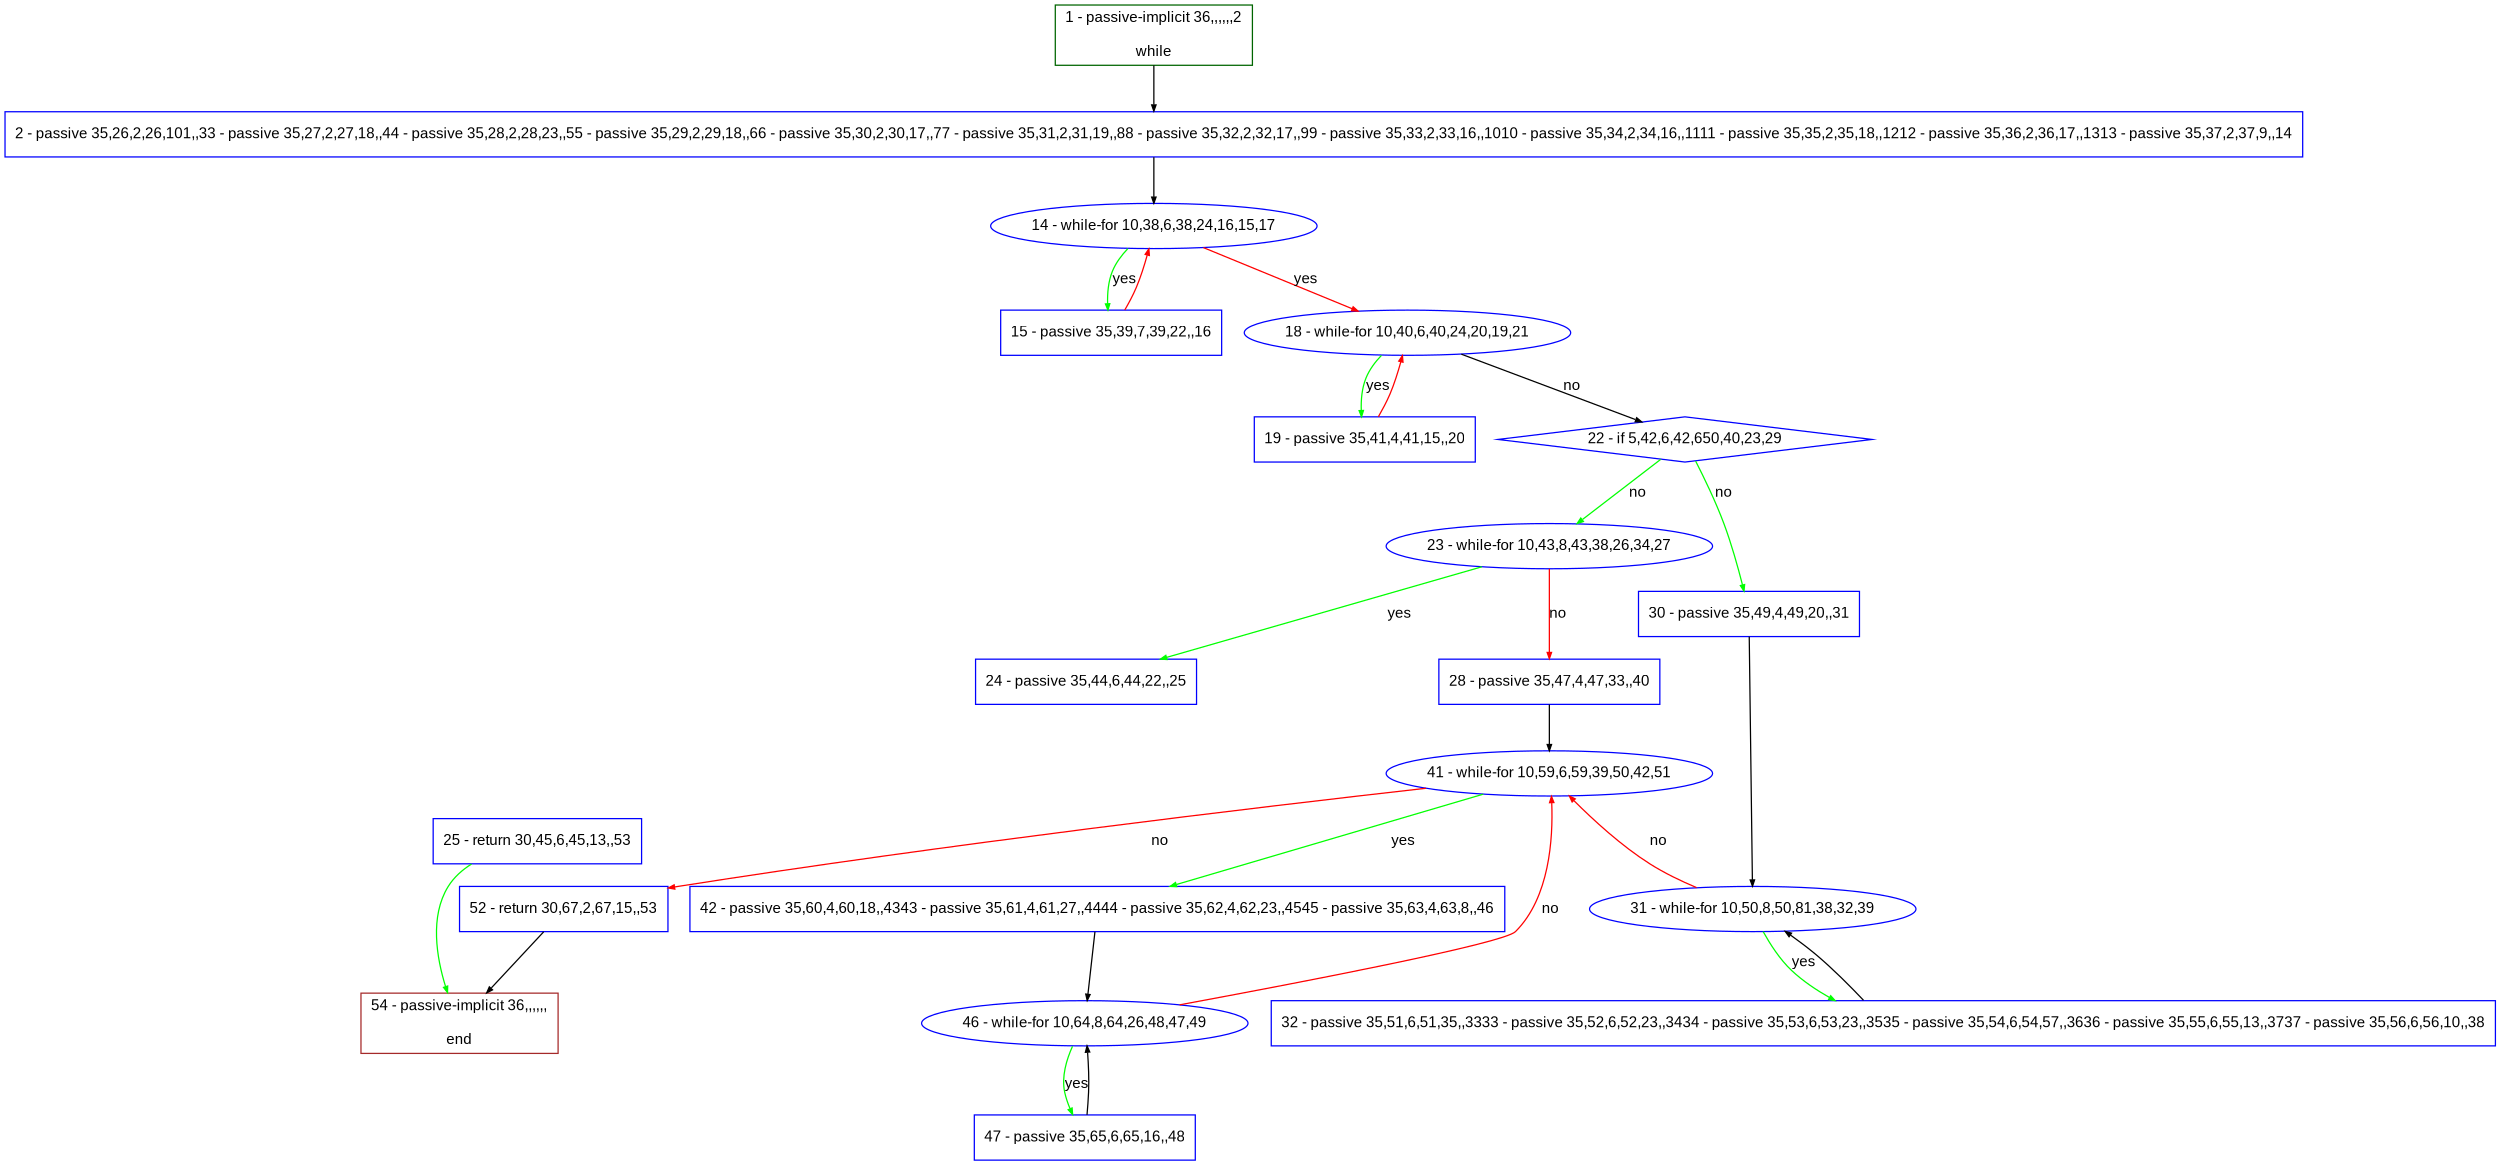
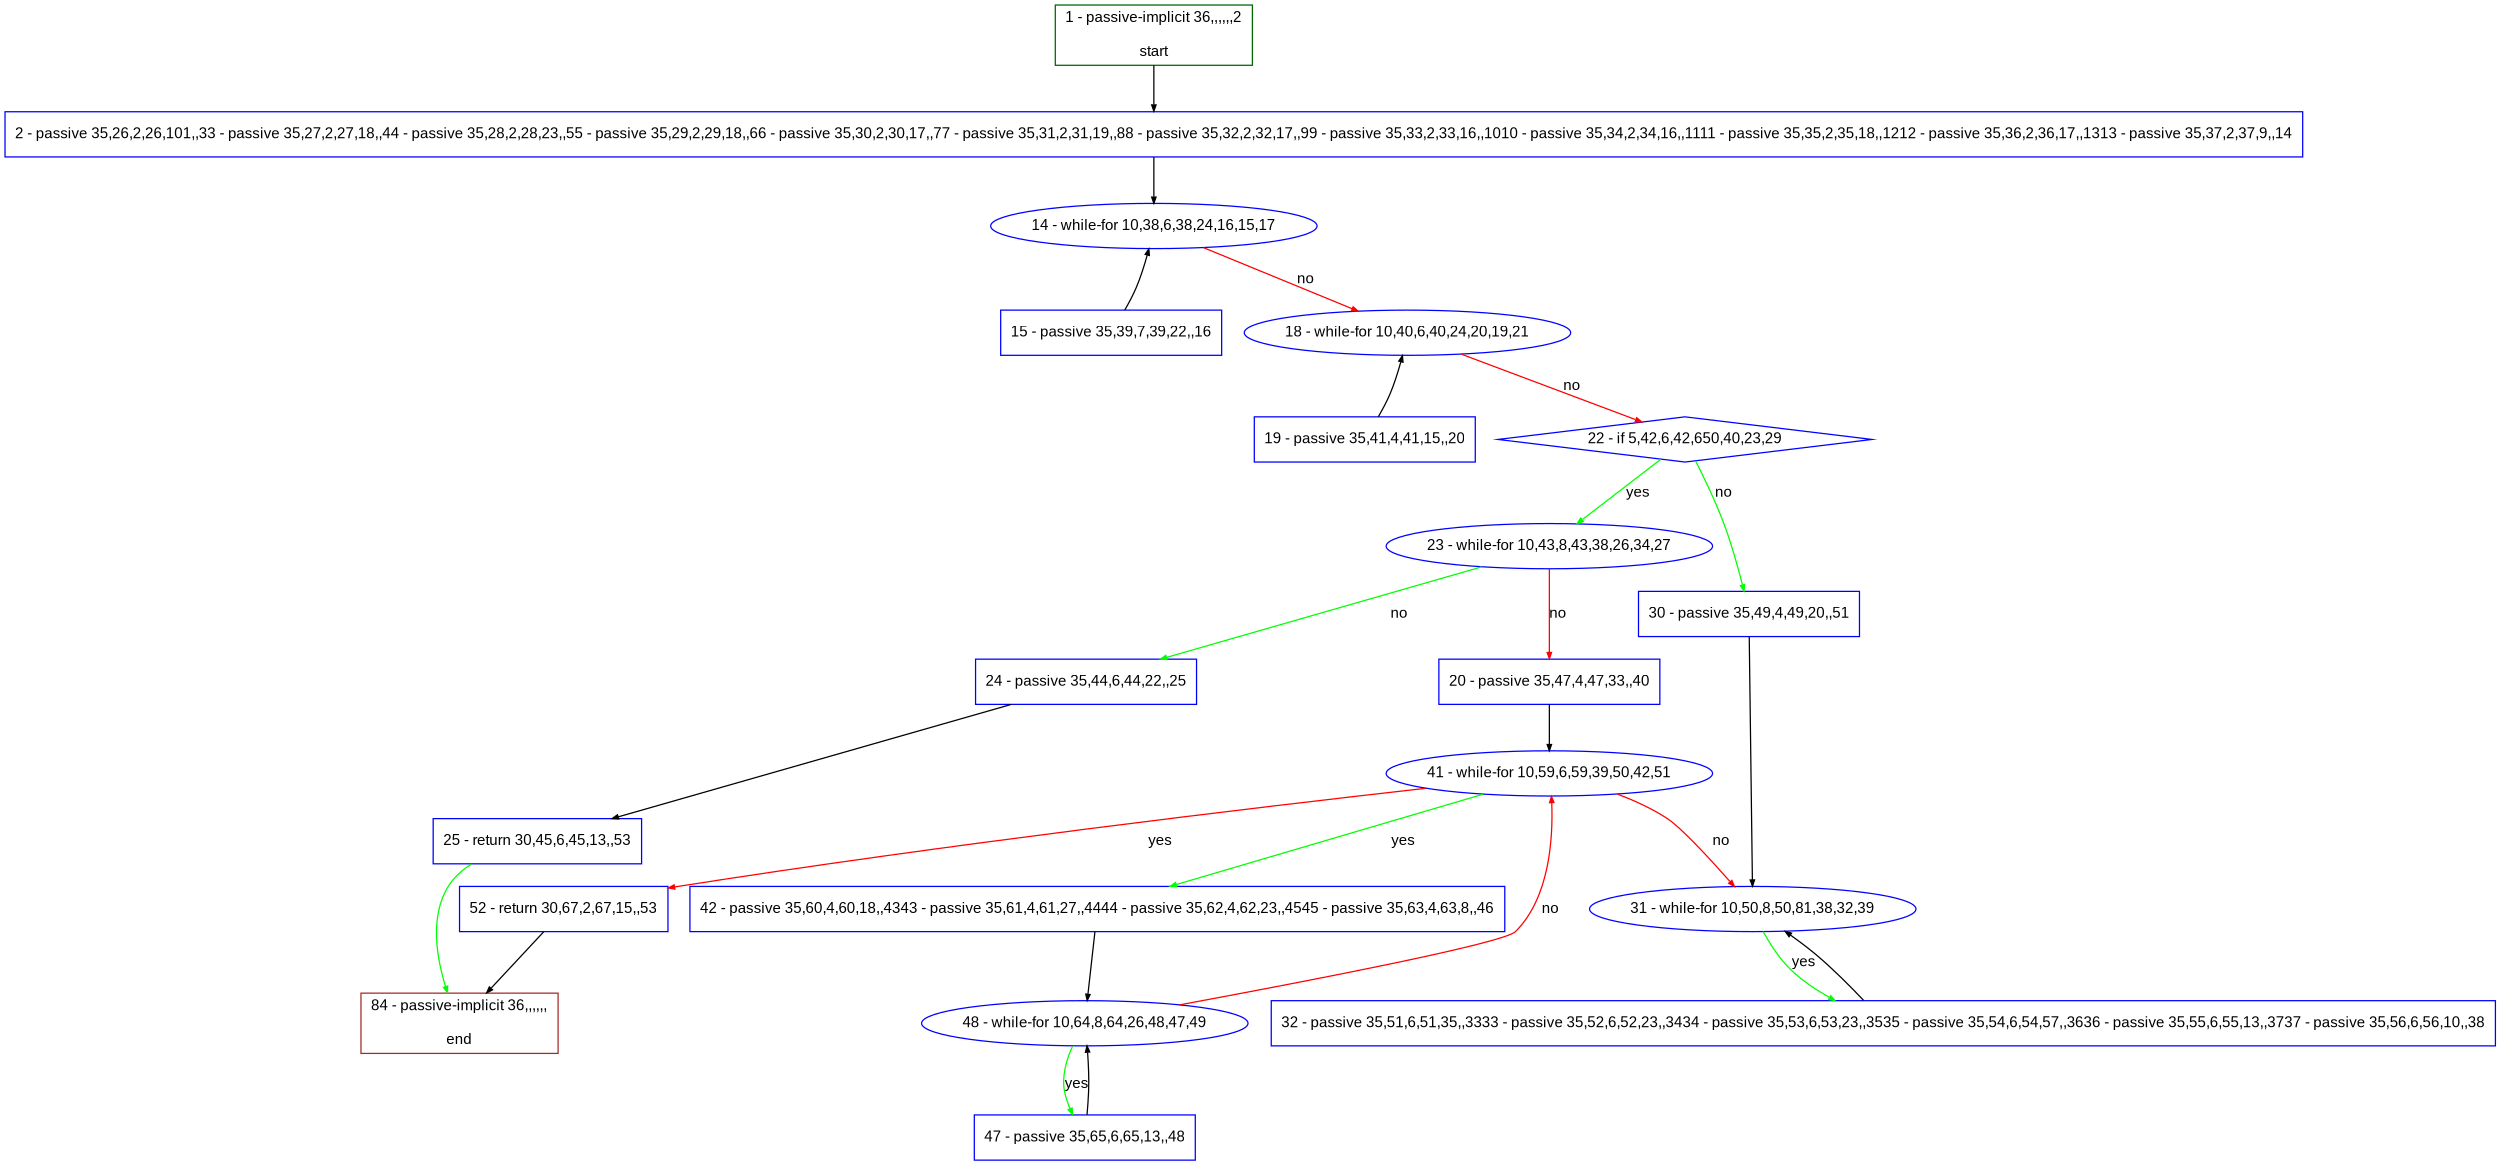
(1154, 35) -> (1154, 35)
(1111, 274) -> none
(1306, 279) -> (1306, 279)
(1138, 283) -> (1138, 283)
(1365, 381) -> none
(1548, 387) -> (1548, 387)
(1392, 390) -> (1392, 390)
(1638, 493) -> (1638, 493)
(1399, 614) -> (1399, 614)
(1749, 614) -> (1749, 614)
(1549, 682) -> (1549, 682)
none -> (815, 761)
(1160, 841) -> (1160, 841)
(1631, 851) -> (1680, 829)
(460, 1023) -> (460, 1023)
(1085, 1023) -> (1085, 1023)
(1085, 1138) -> (1085, 1138)
